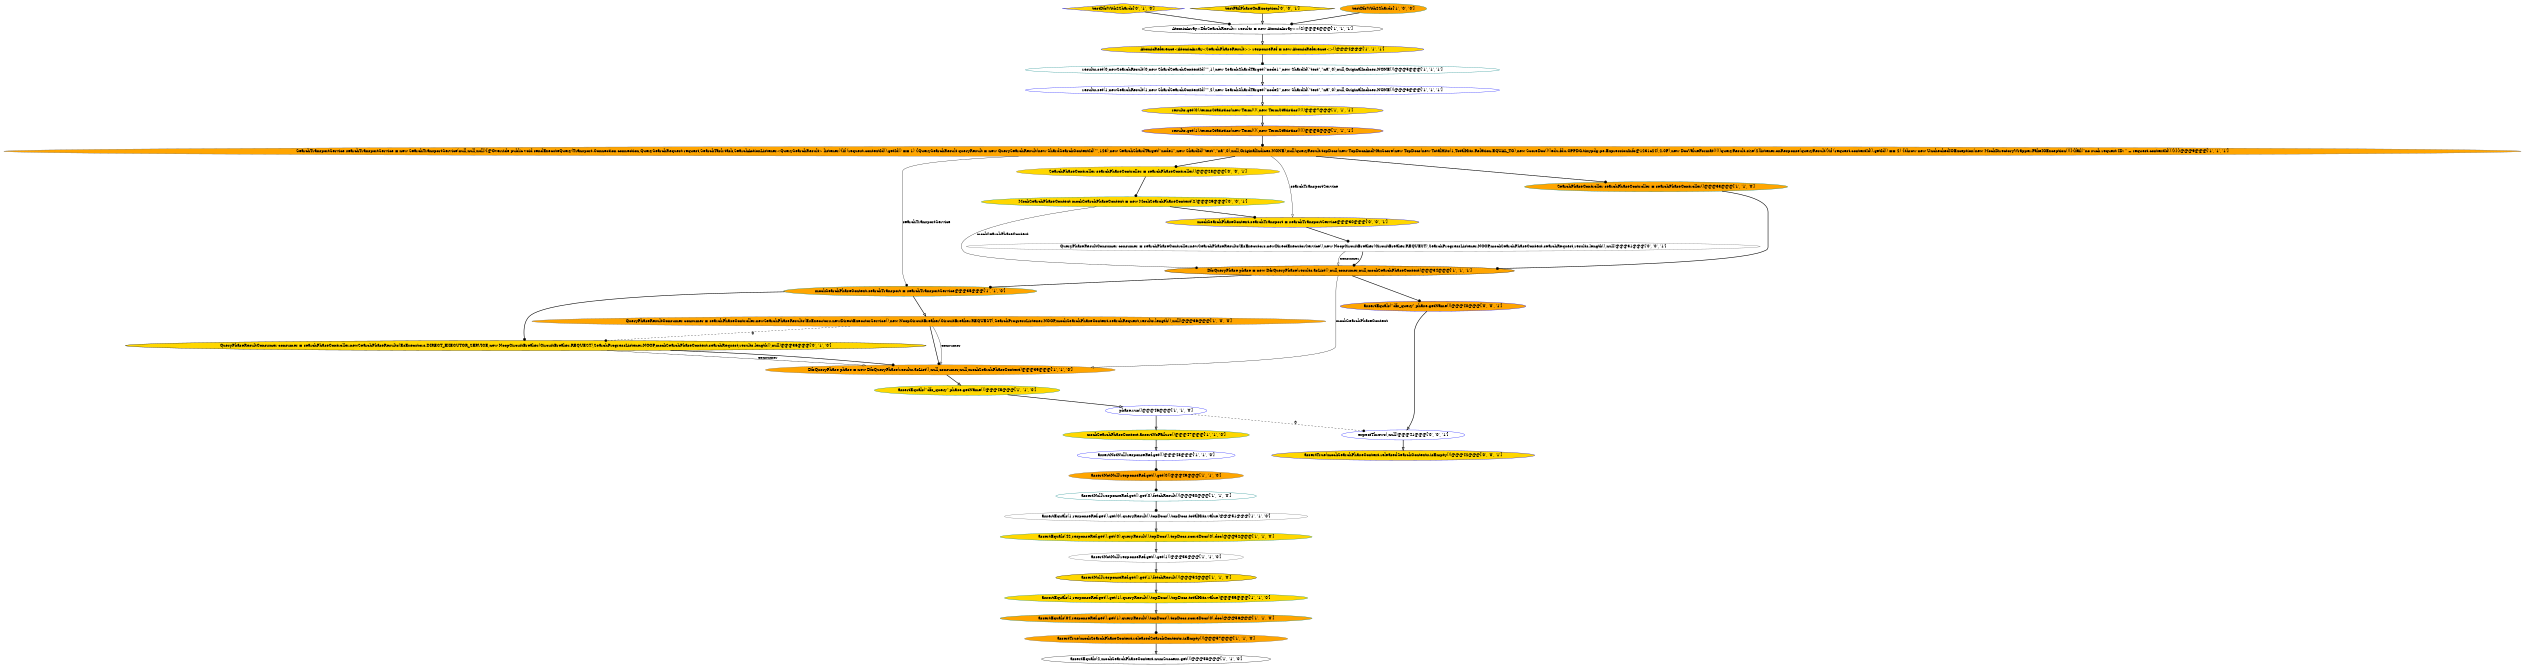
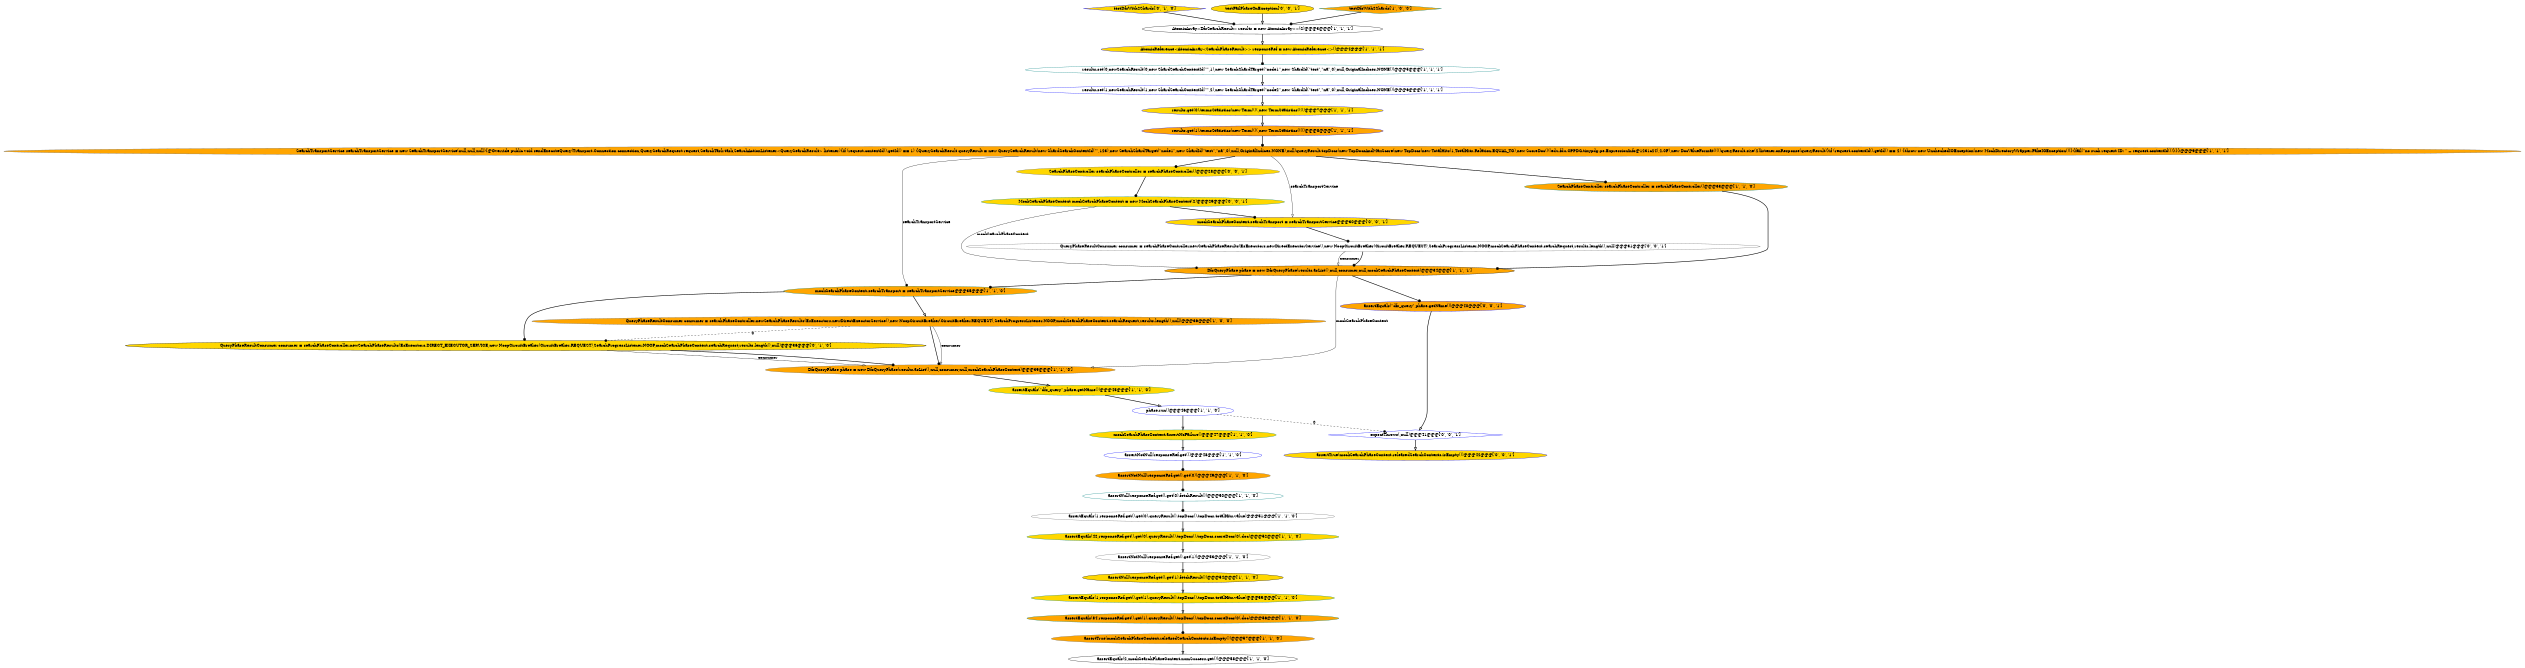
(1262, 9) -> (1262, 9)
(1383, 9) -> (1380, 9)
(1403, 435) -> (1415, 435)
